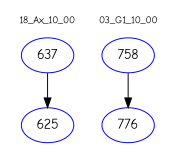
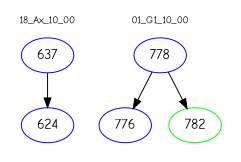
(129, 21) -> (160, 21)
(128, 55) -> (160, 55)
(48, 125) -> (48, 125)
none -> (195, 125)
